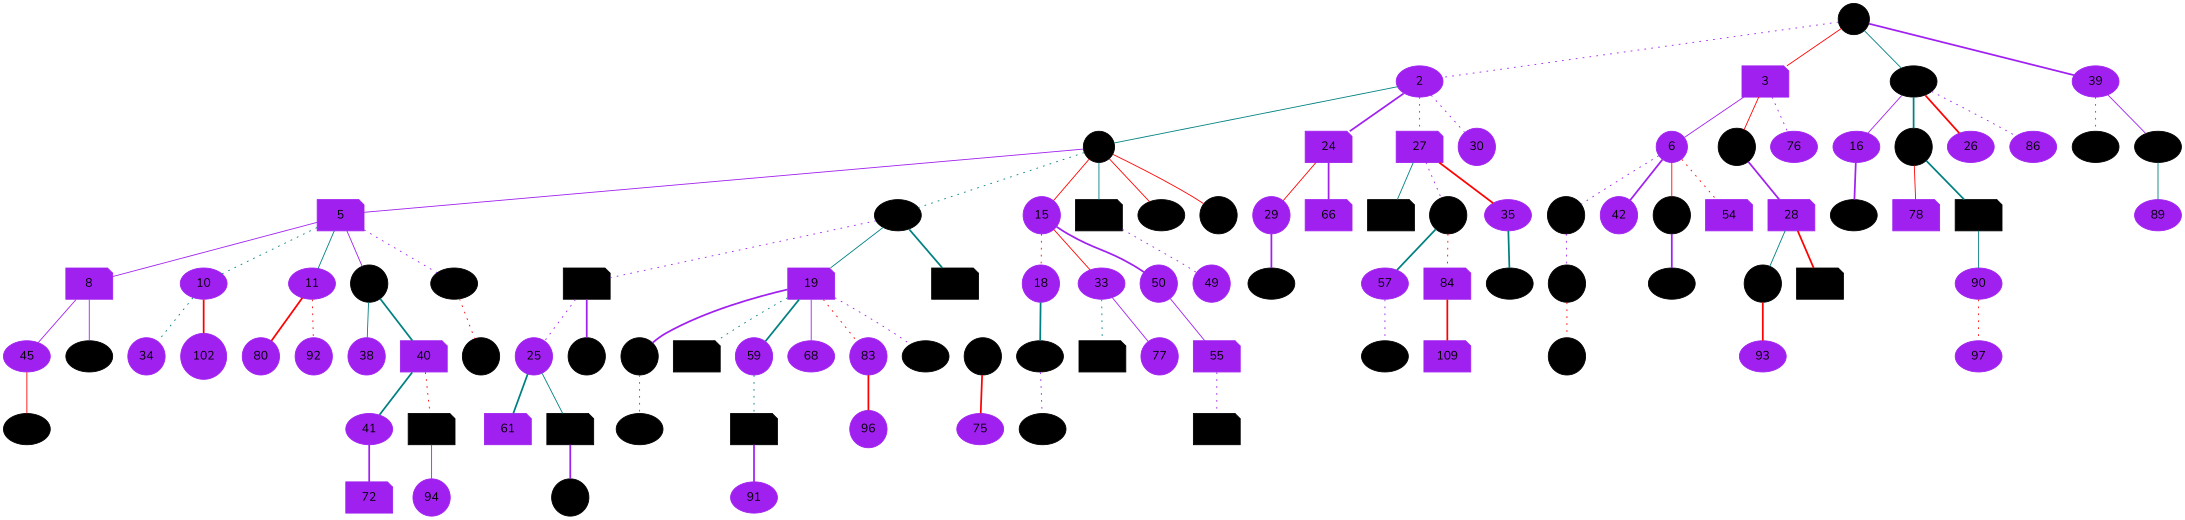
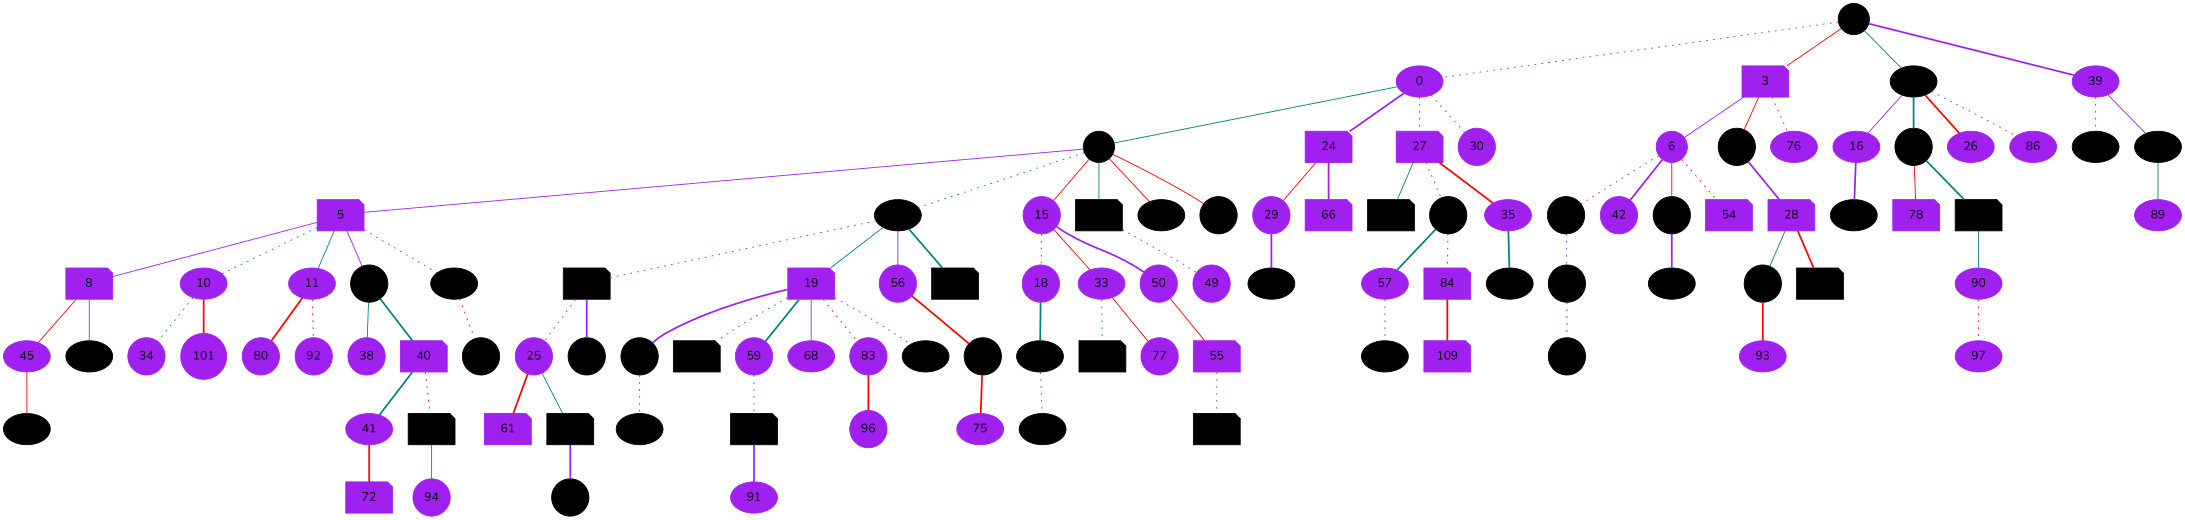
(1420, 81) -> (1420, 81)
none -> (898, 284)
(1130, 320) -> (1130, 320)
(1187, 320) -> (1187, 320)
(57, 321) -> (57, 321)
(204, 356) -> (204, 356)
(520, 394) -> (520, 394)
(369, 463) -> (369, 463)
